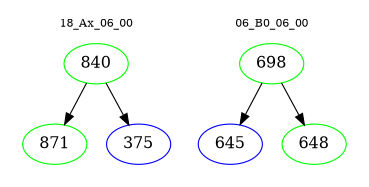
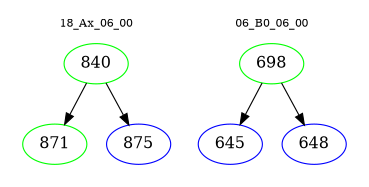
(139, 144) -> (139, 144)
(314, 144) -> (314, 144)
